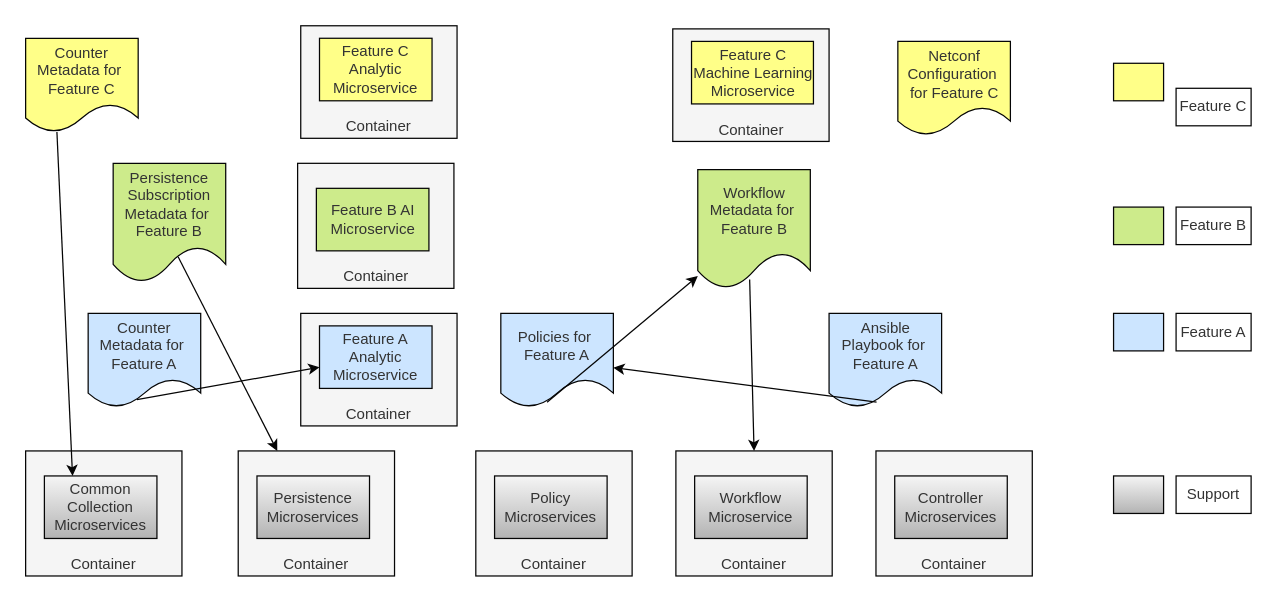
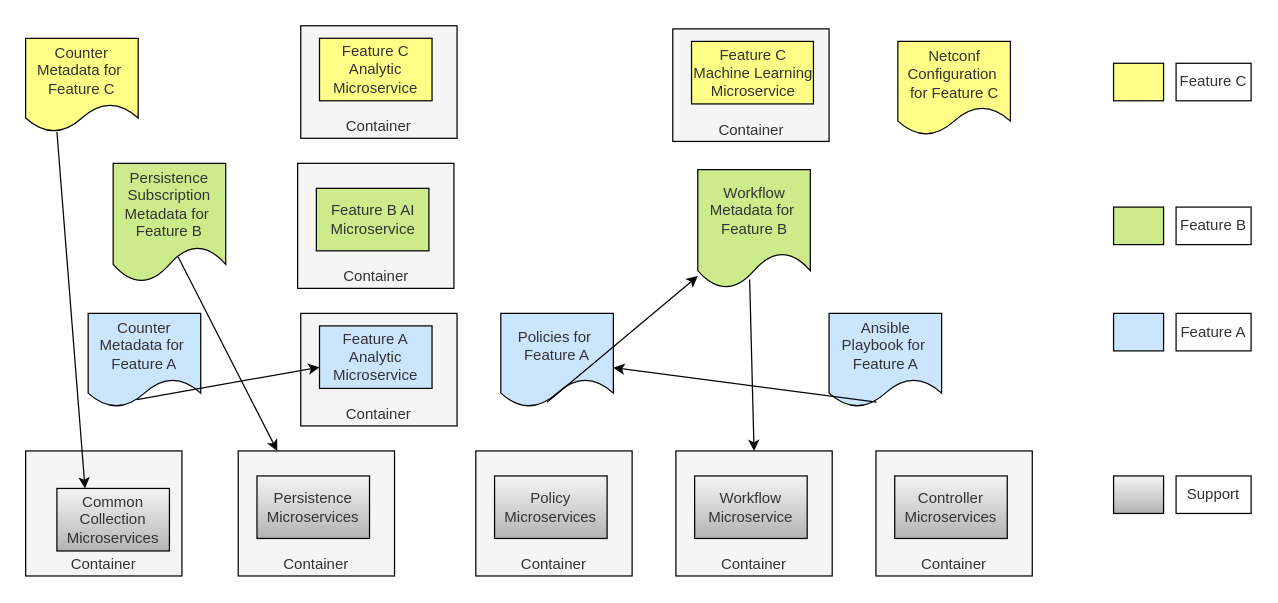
(1213, 107) -> (1213, 82)
(101, 507) -> (113, 519)
